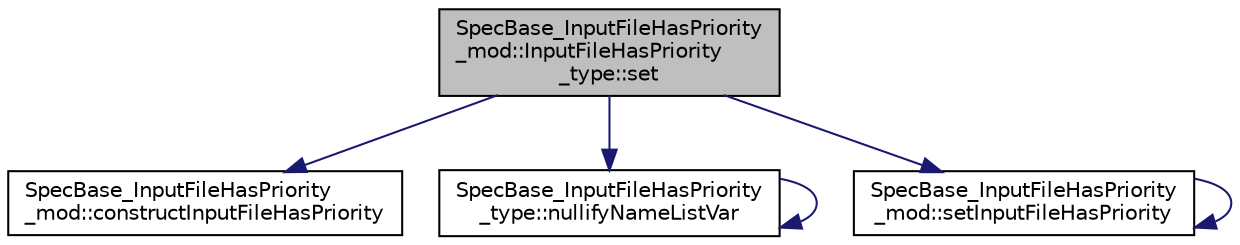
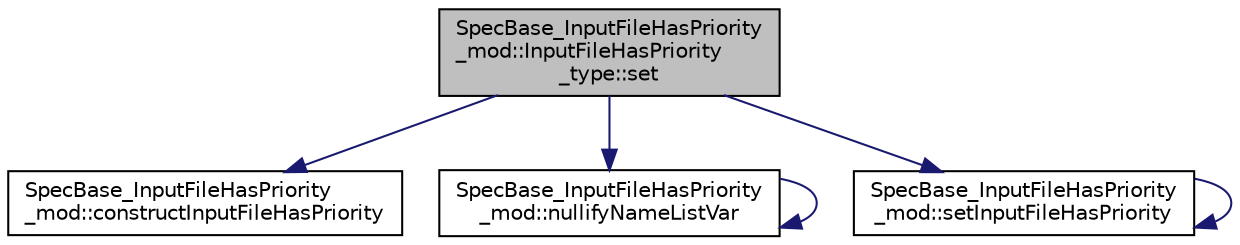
(609, 203) -> (609, 203)
